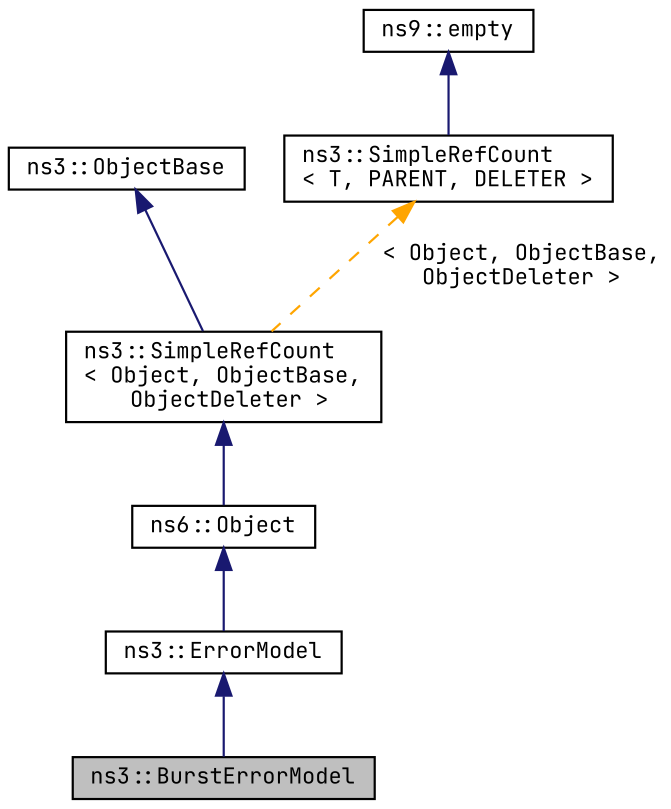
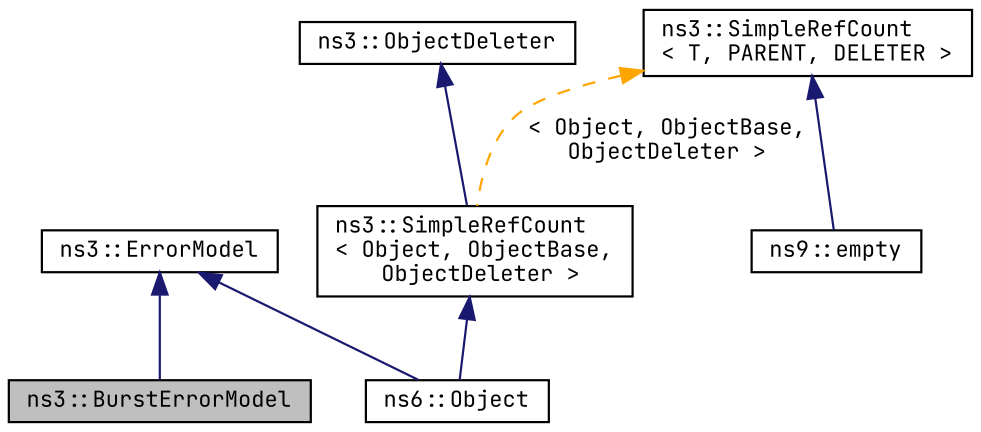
(449, 105) -> (825, 164)
(127, 169) -> (438, 43)
(224, 601) -> (319, 331)
